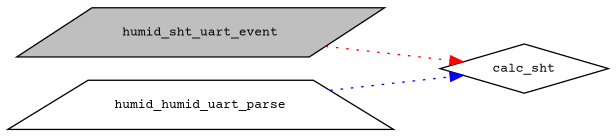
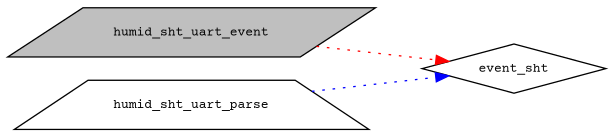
(524, 69) -> (514, 69)
(201, 105) -> (192, 105)
